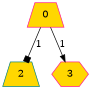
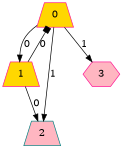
(35, 41) -> (49, 71)
none -> (21, 74)
(21, 74) -> (42, 133)
(70, 74) -> (101, 74)
